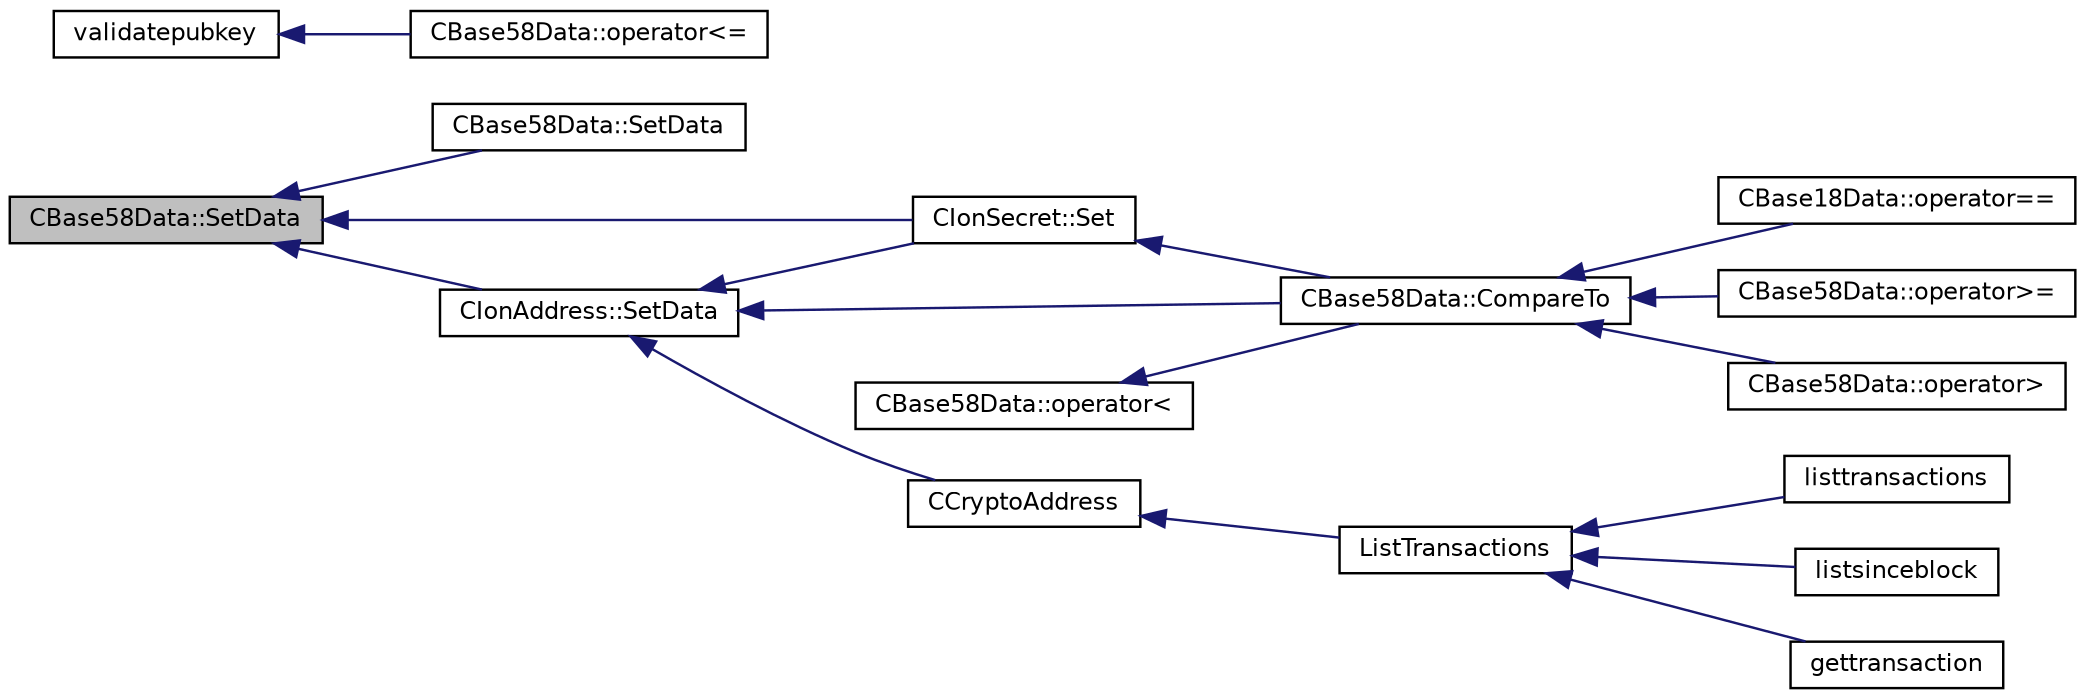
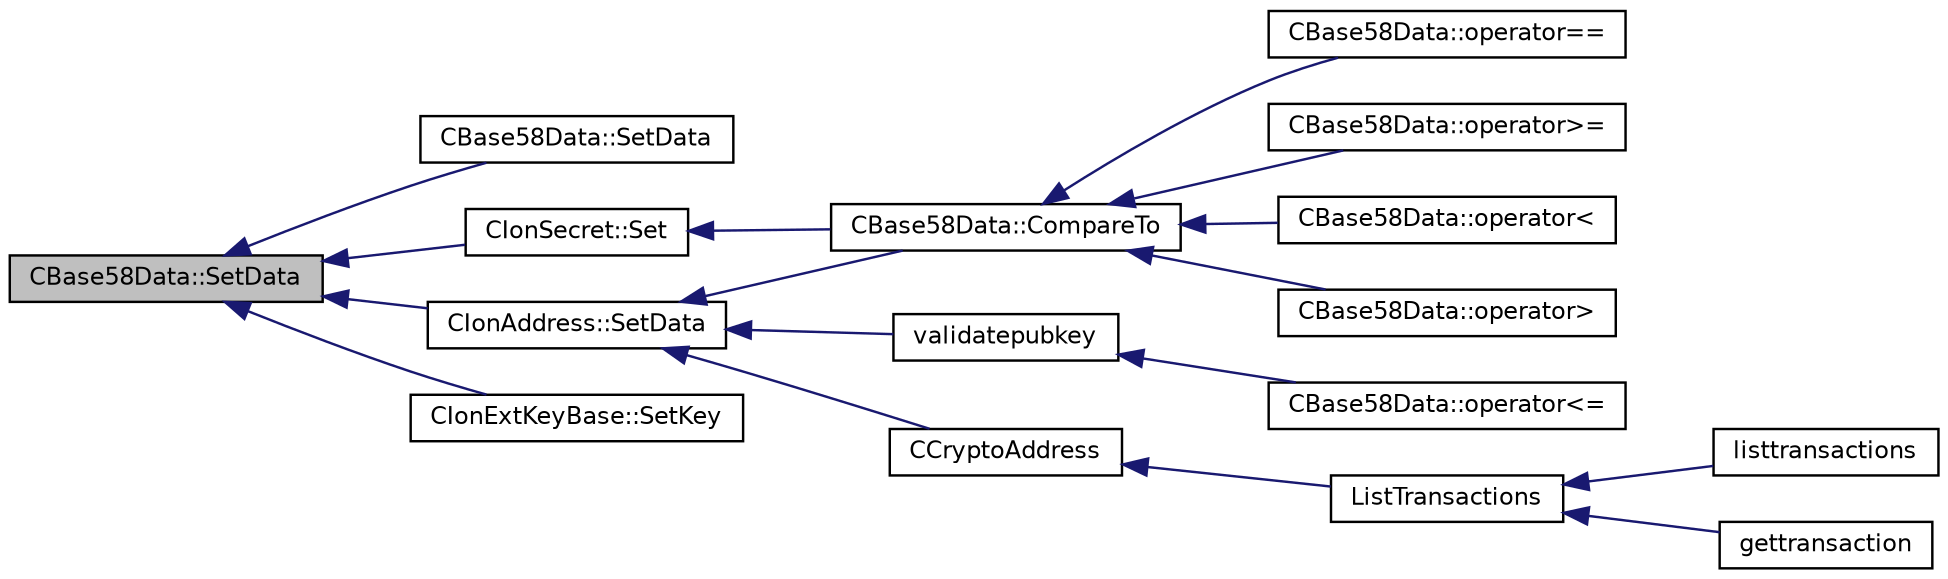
(1897, 200) -> (1447, 34)
(819, 264) -> (822, 332)
(1252, 350) -> (1242, 223)
none -> (577, 418)
(1897, 572) -> none
